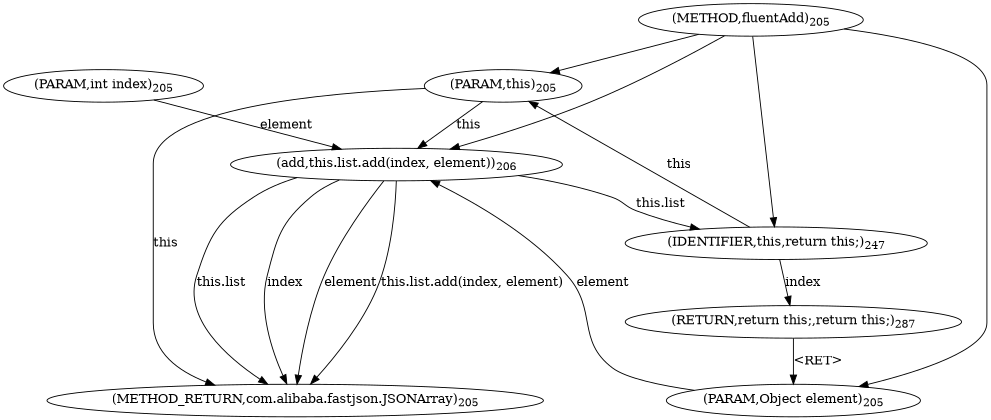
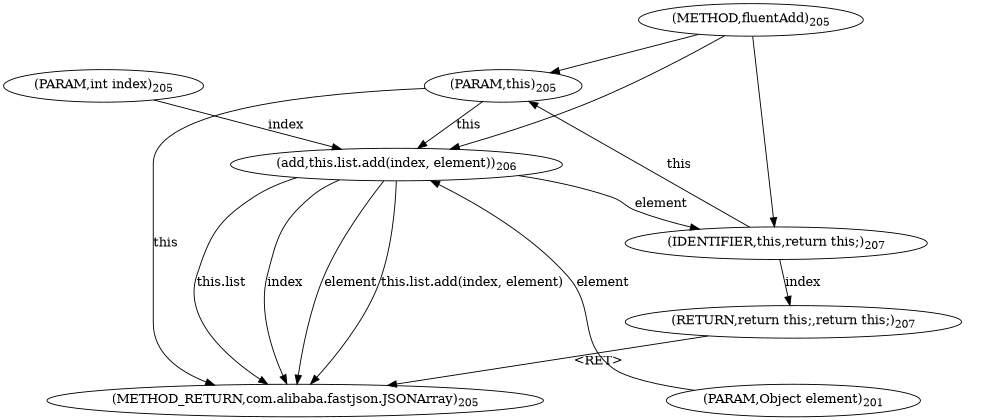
(286, 125) -> (286, 125)
(987, 193) -> none
(661, 204) -> (661, 204)
(875, 242) -> (875, 242)
(905, 321) -> (905, 321)
(793, 357) -> (552, 360)
(873, 399) -> (873, 399)
